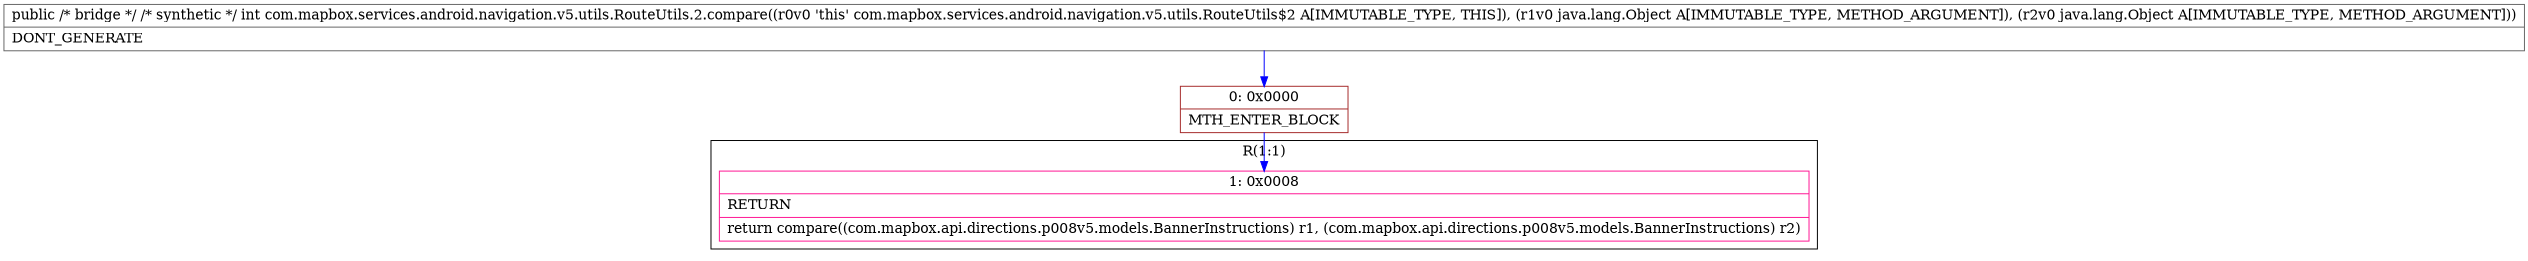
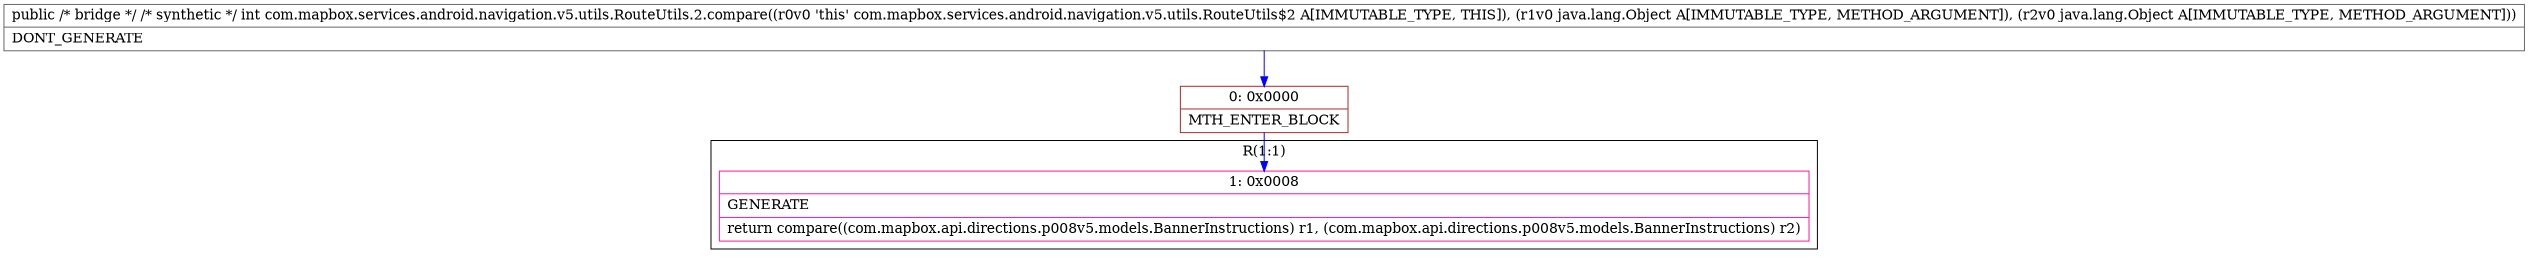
(759, 205) -> (769, 205)
